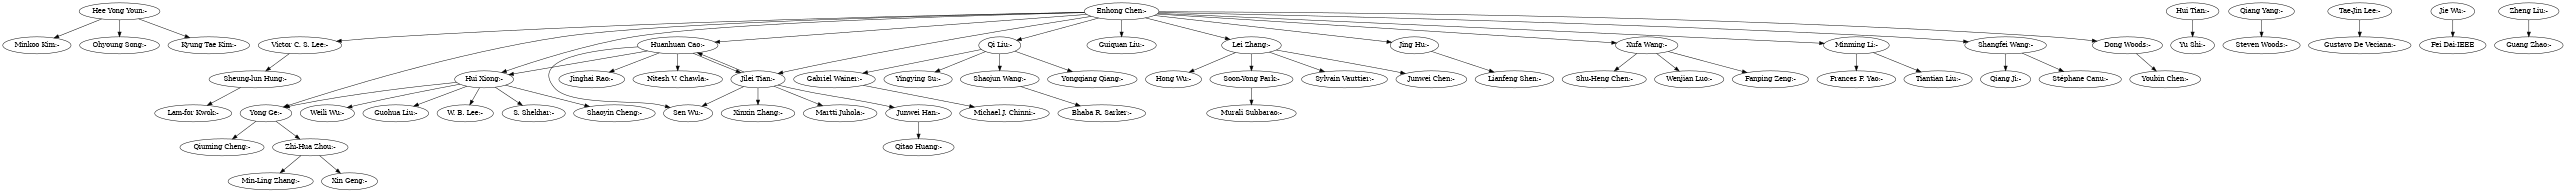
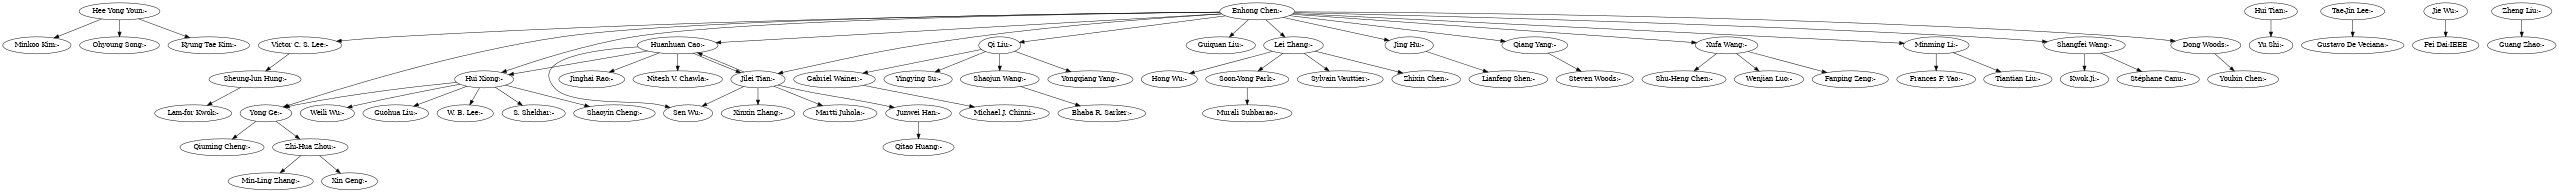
none -> (1395, 28)
(1092, 79) -> (1090, 79)
(1431, 79) -> (1426, 79)
(2006, 79) -> (2084, 79)
